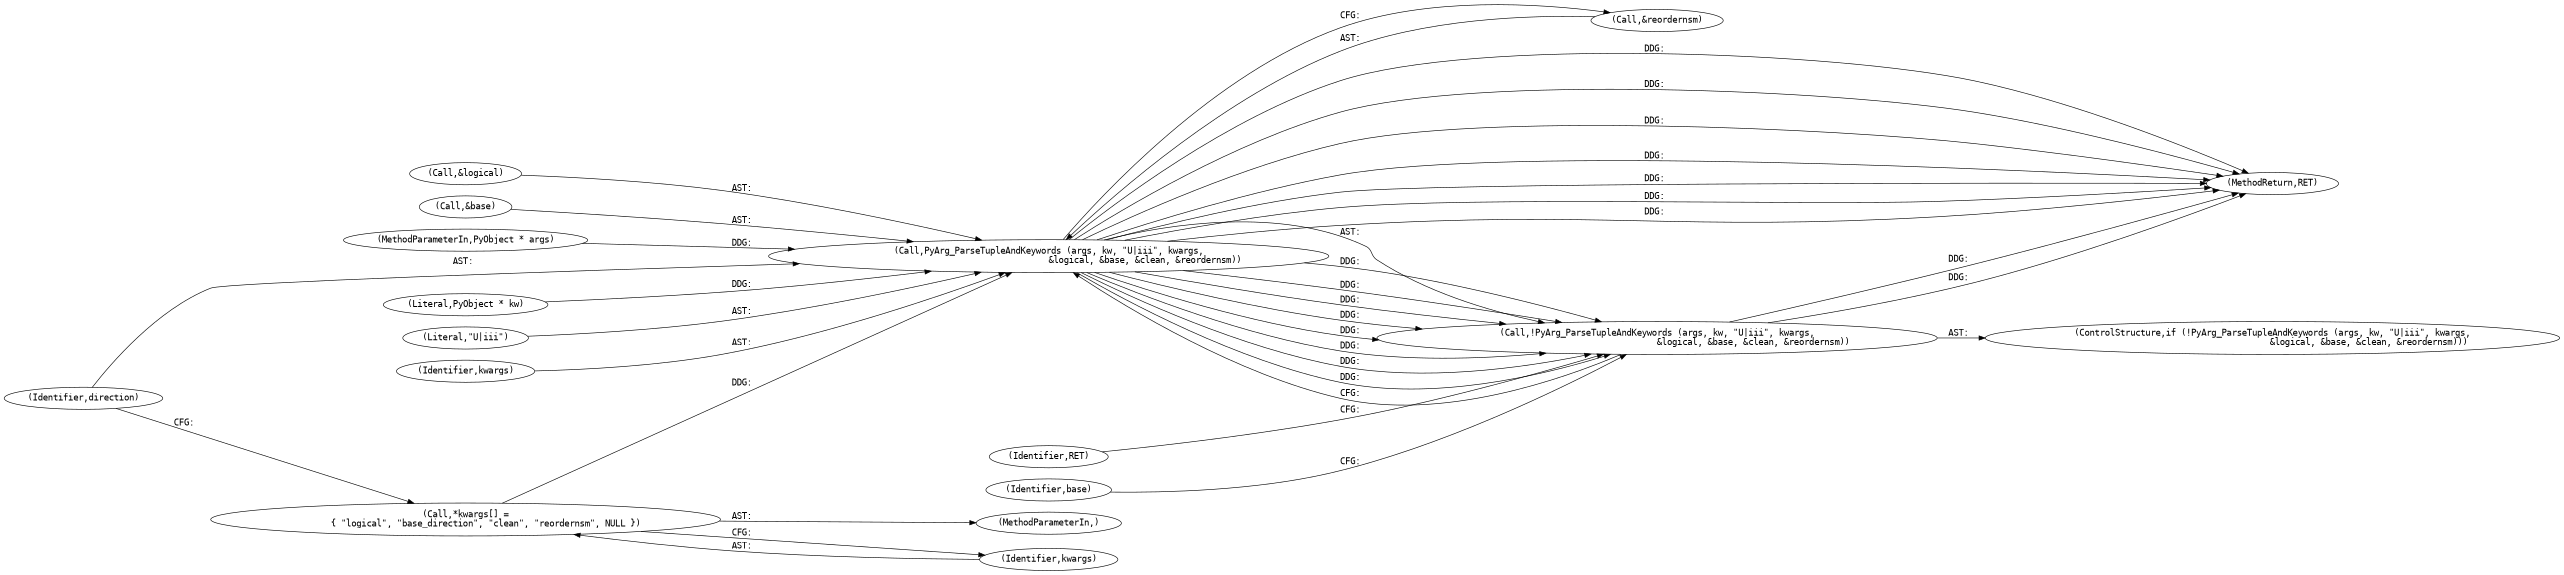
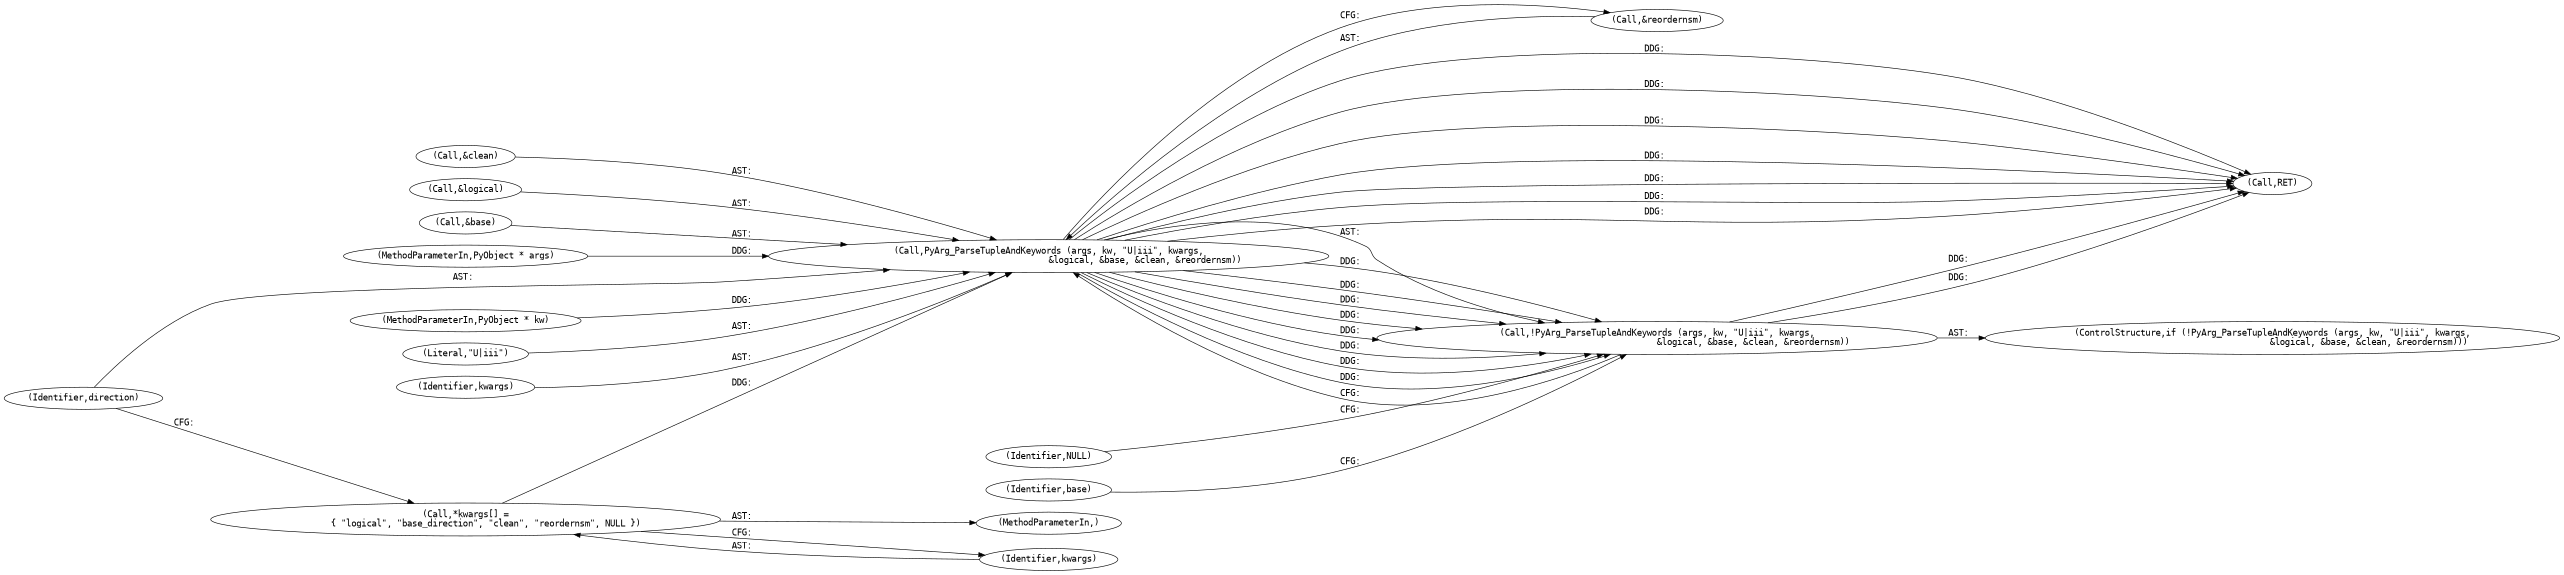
none -> (466, 156)
(2272, 184) -> (2272, 184)
(466, 305) -> (466, 321)
(1049, 457) -> (1049, 457)
